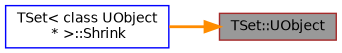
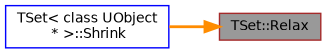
(278, 27) -> (270, 27)
